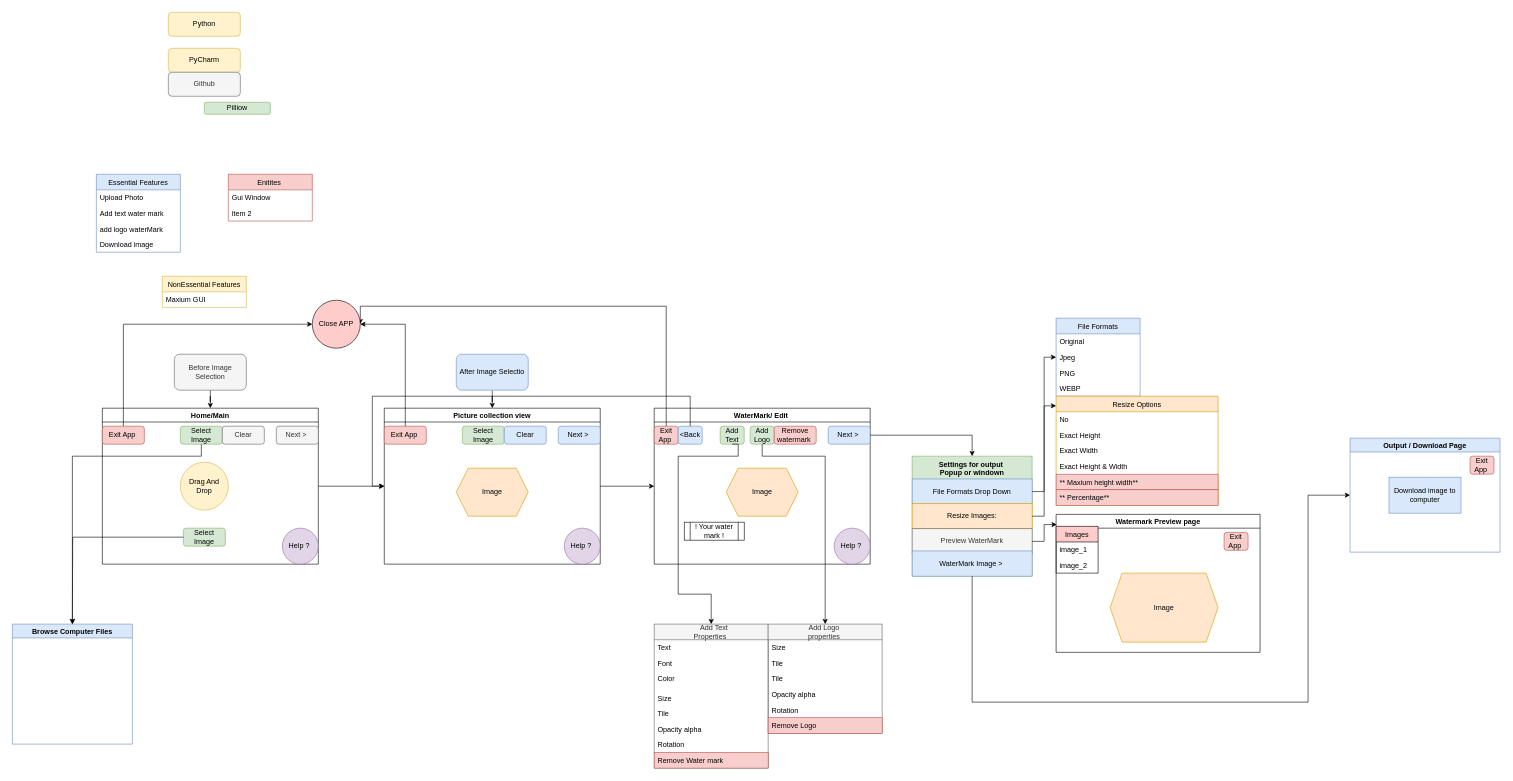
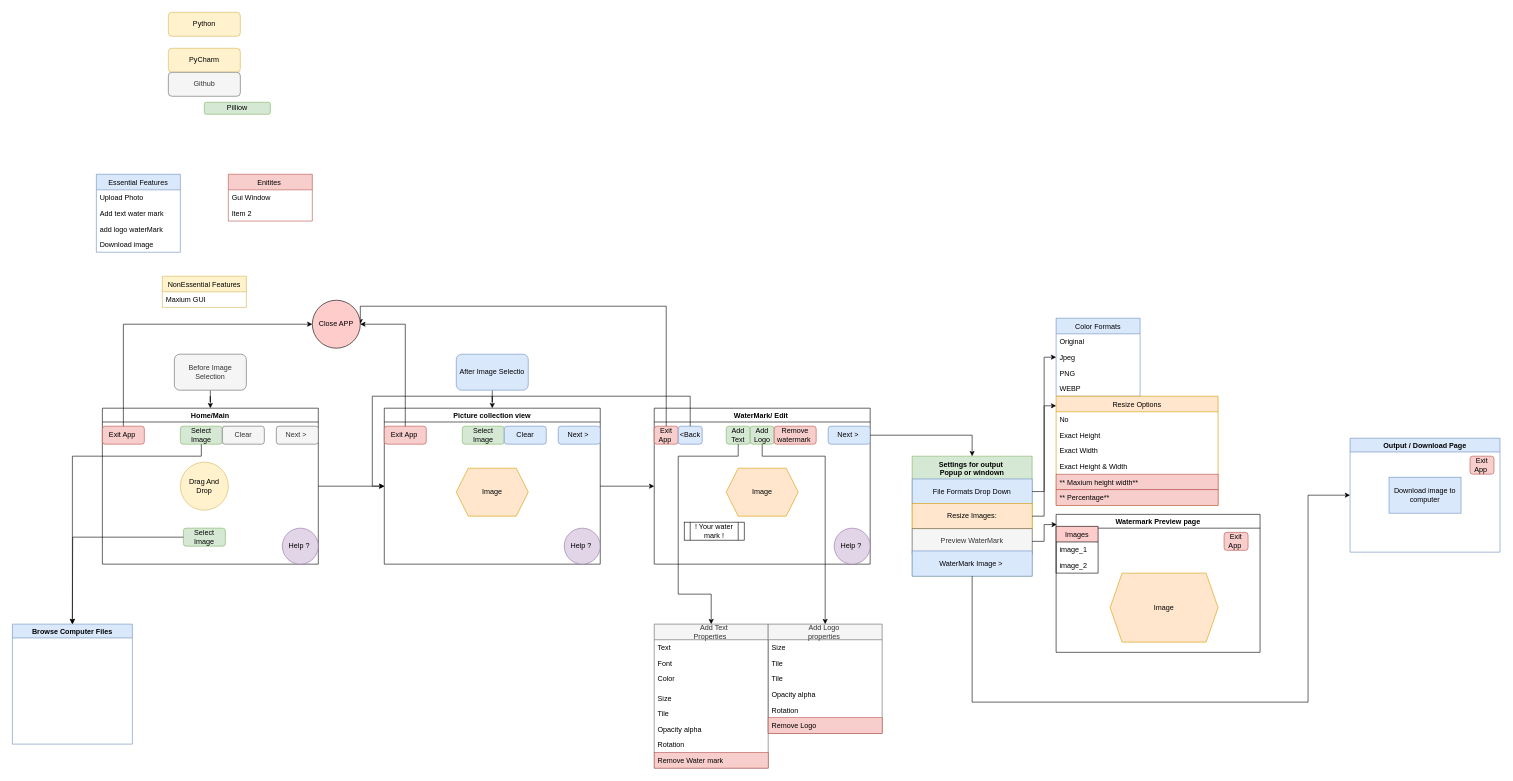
(1098, 326) -> (1098, 326)
(732, 435) -> (738, 435)
